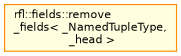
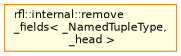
(91, 28) -> (91, 28)
